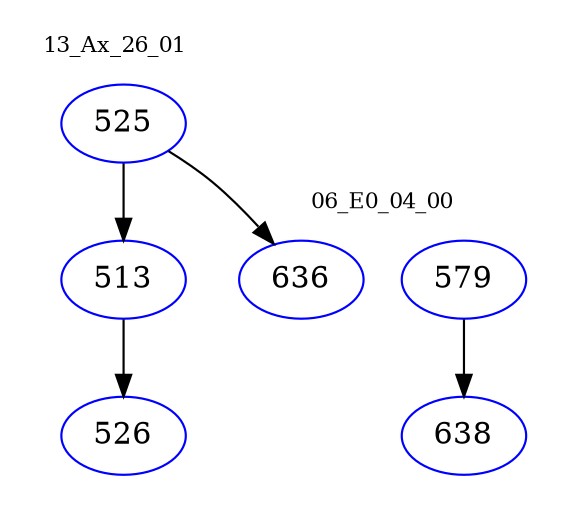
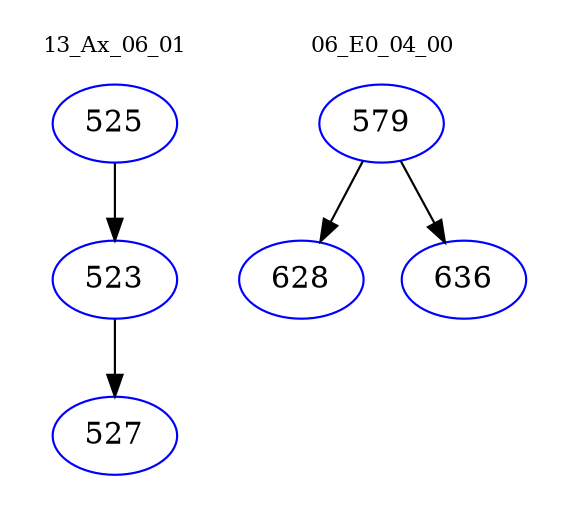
(115, 47) -> (115, 47)
(236, 203) -> (417, 192)
(124, 280) -> (115, 280)
(124, 436) -> (115, 436)
(464, 436) -> (301, 280)
